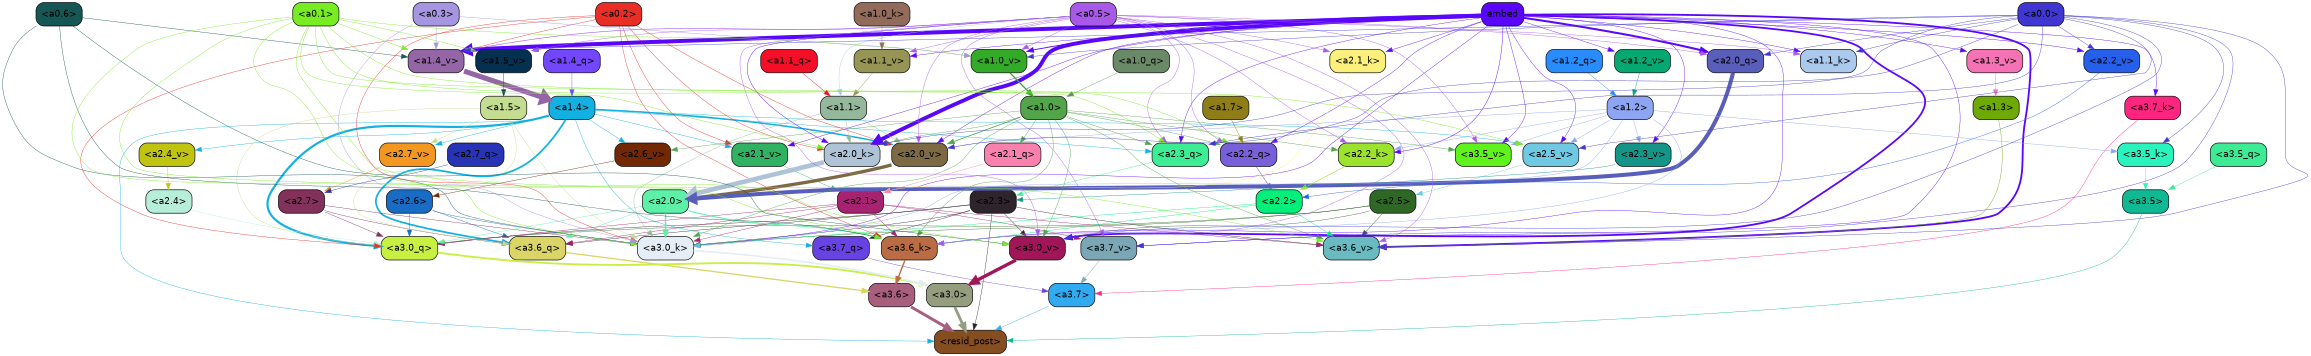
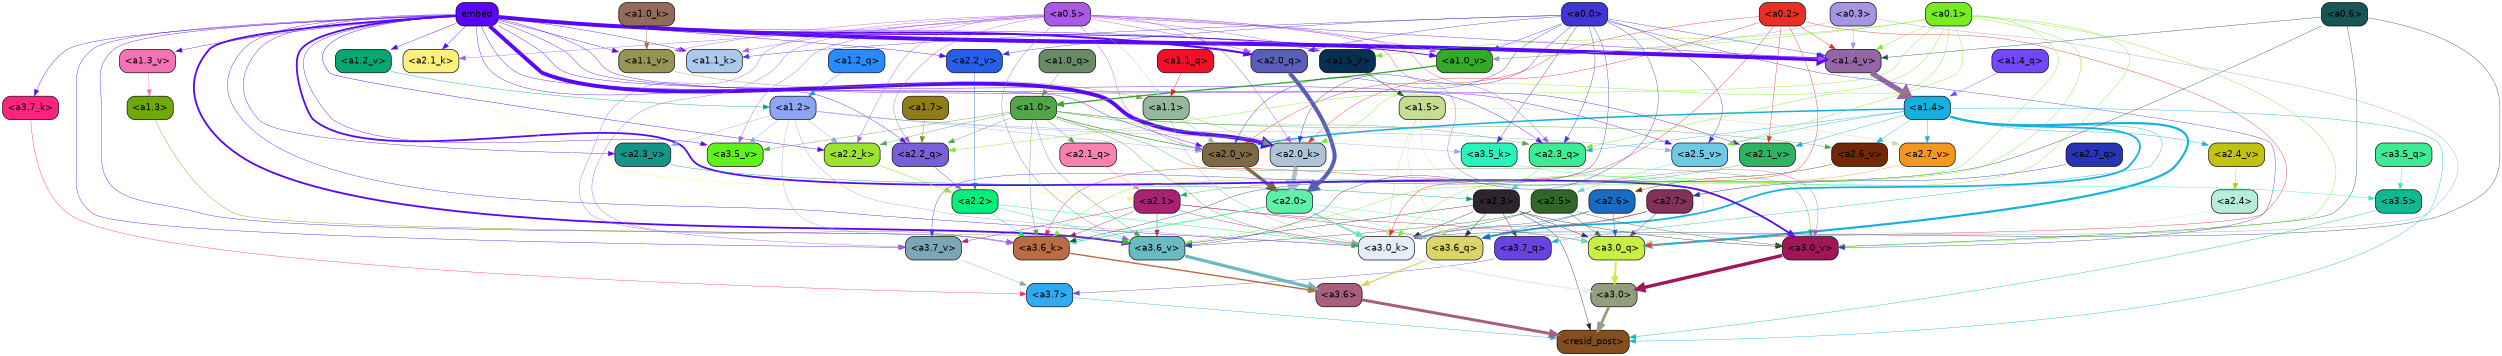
(752, 55) -> (1229, 58)
none -> (1247, 272)
